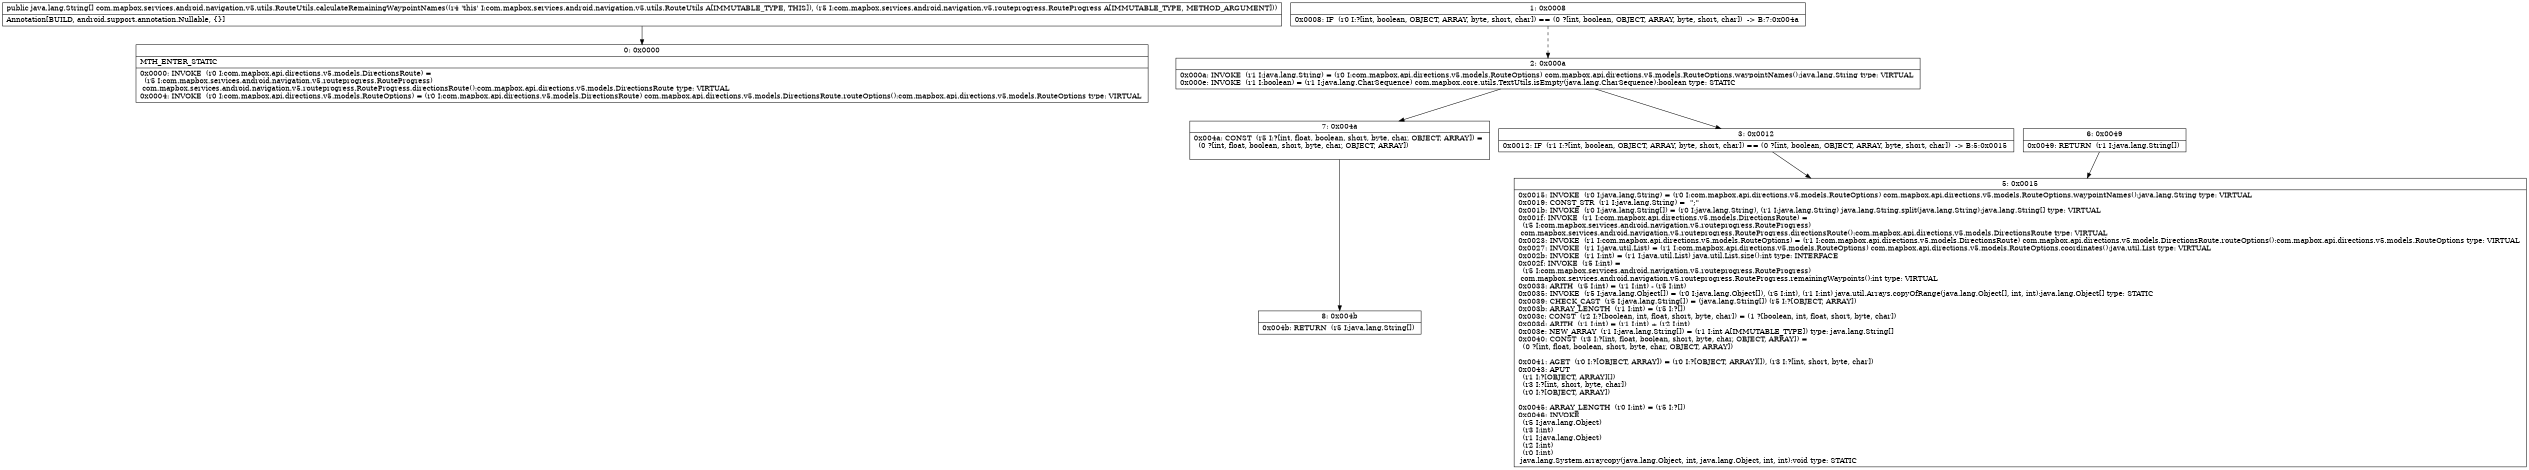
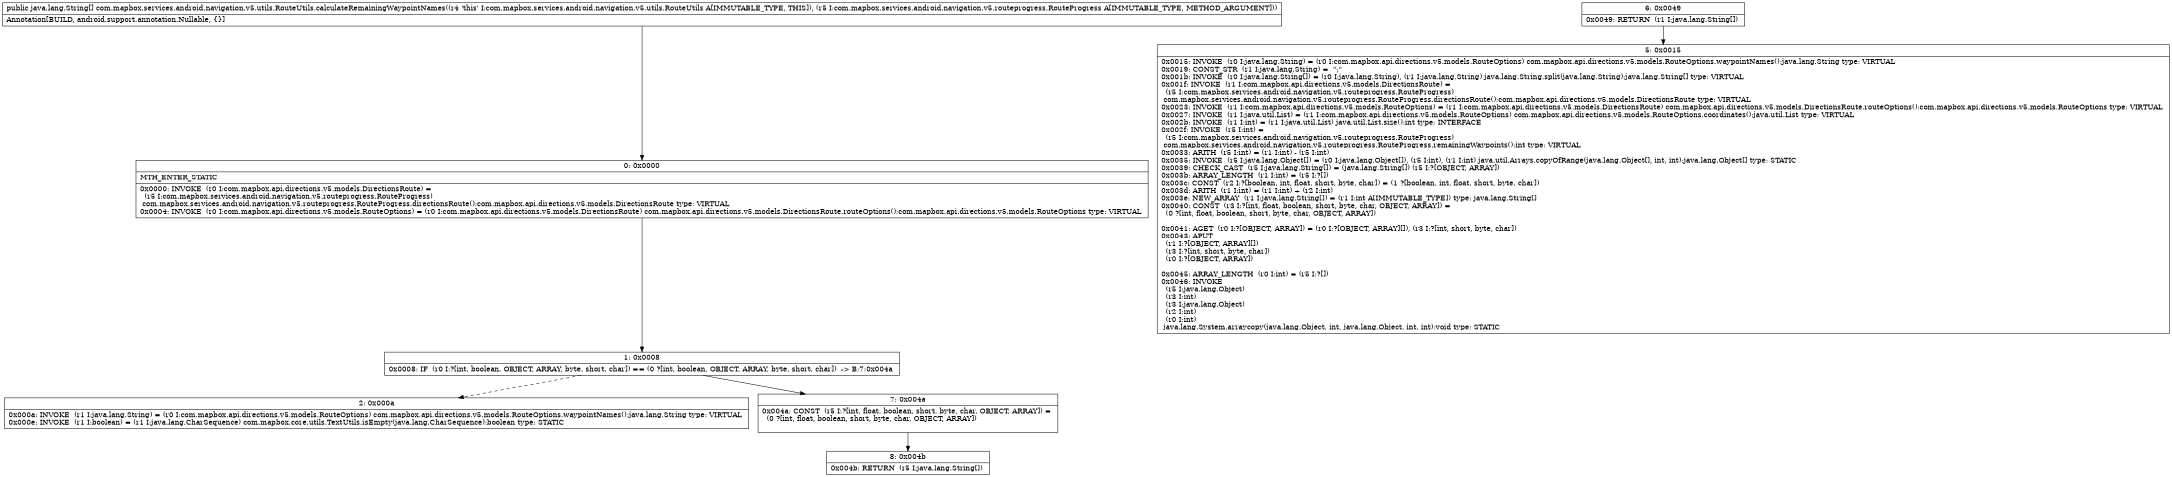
(1452, 104) -> (752, 384)
(1756, 140) -> none
none -> (642, 282)
(1560, 438) -> (1203, 305)
